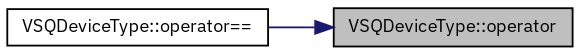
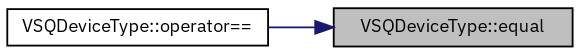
(453, 27) -> (453, 27)
